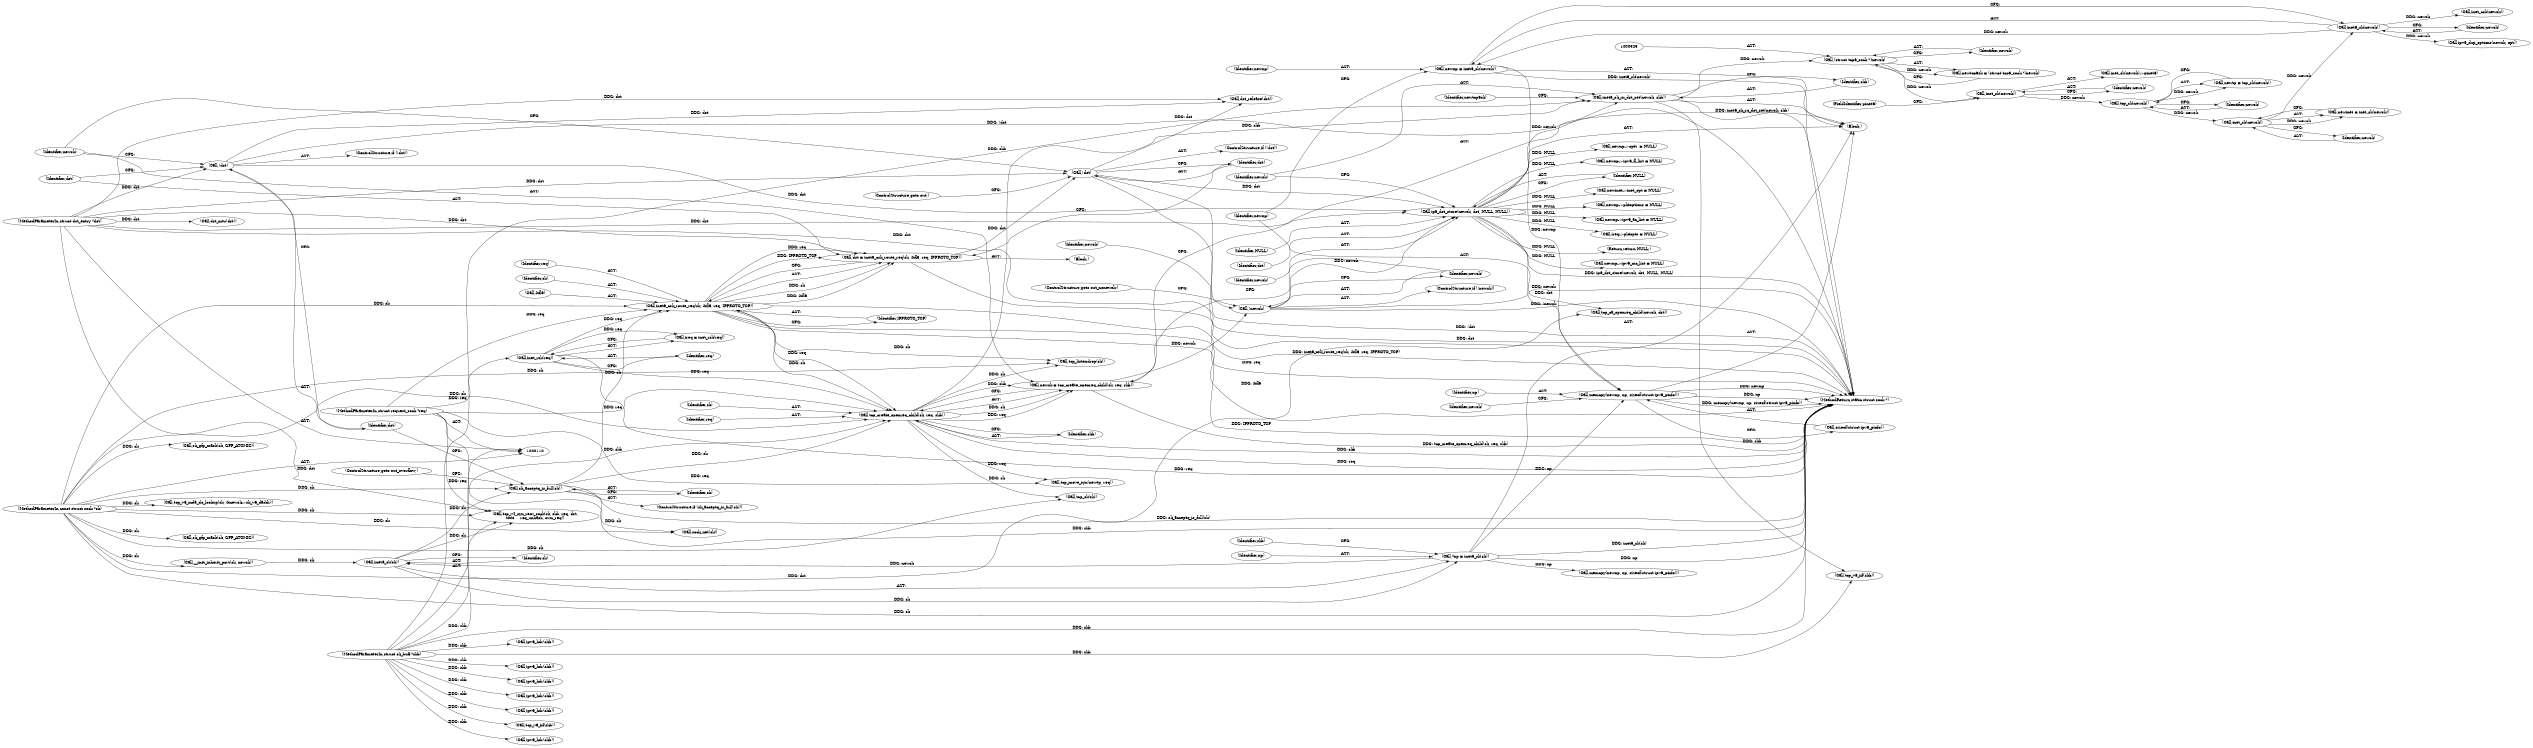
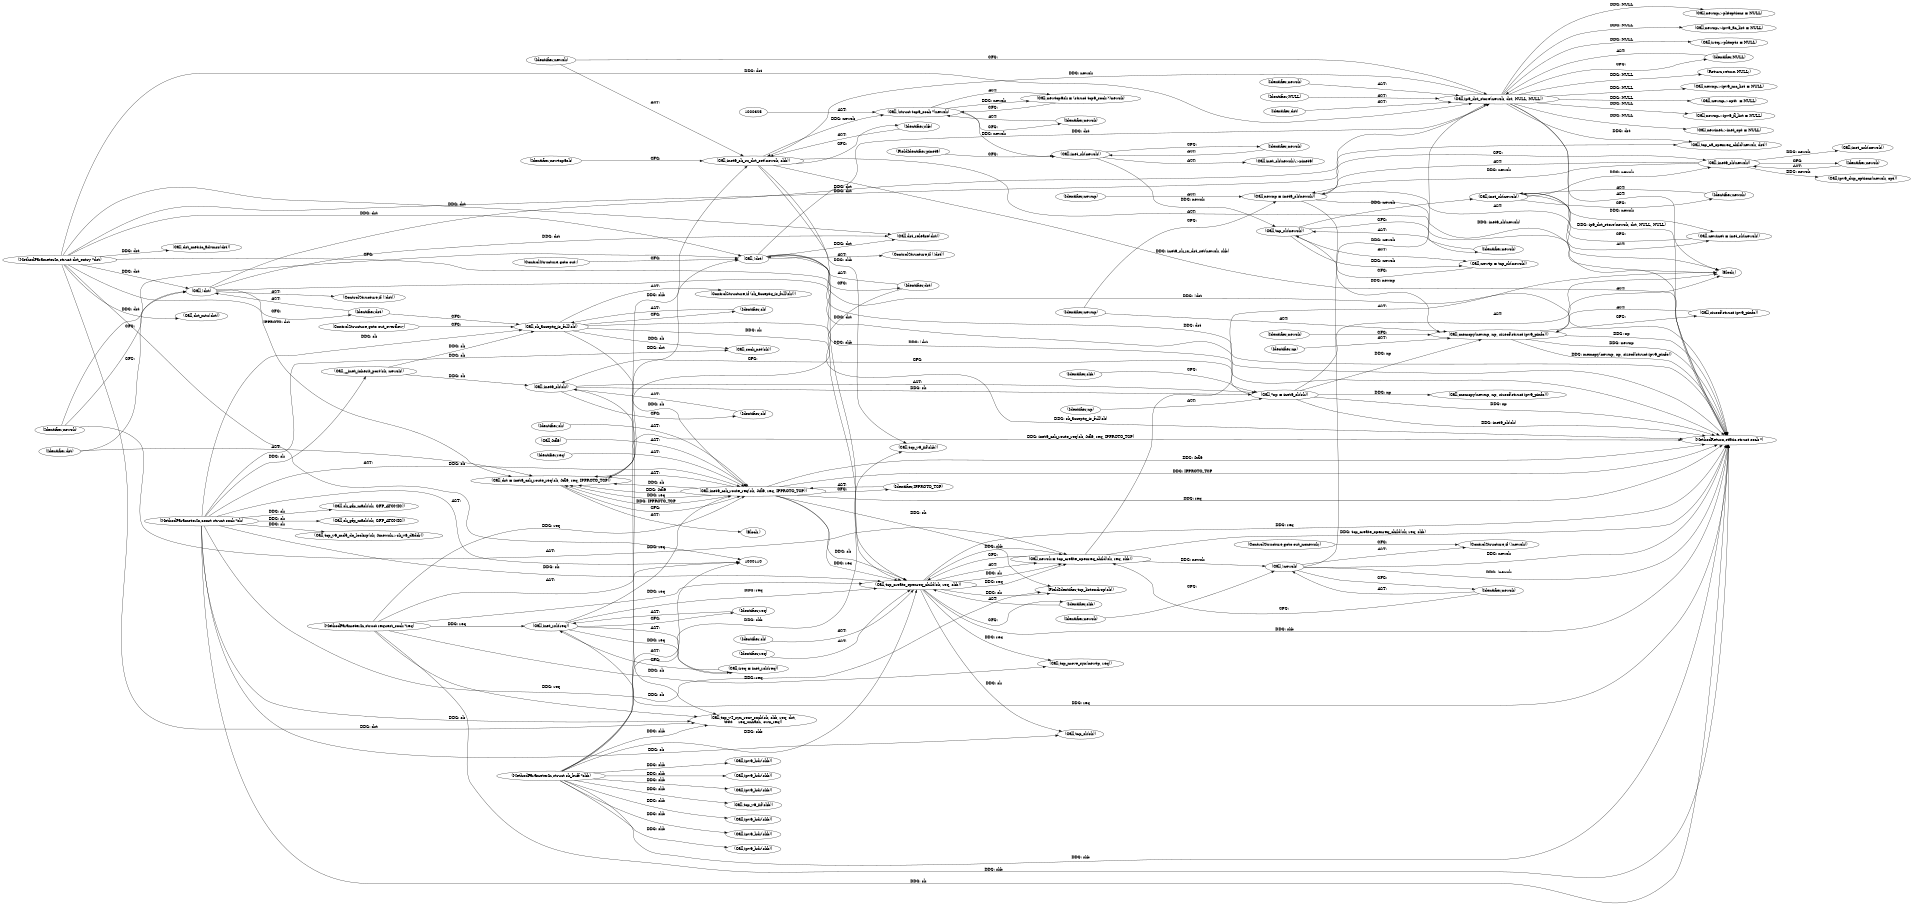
(1153, 142) -> (832, 349)
(458, 220) -> (277, 322)
none -> (201, 248)
(1183, 294) -> (1395, 545)
(1082, 362) -> (1081, 590)
(453, 527) -> (460, 350)
(902, 564) -> (918, 360)
(881, 576) -> (875, 193)
